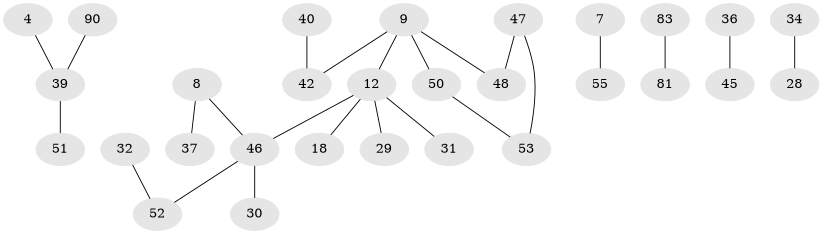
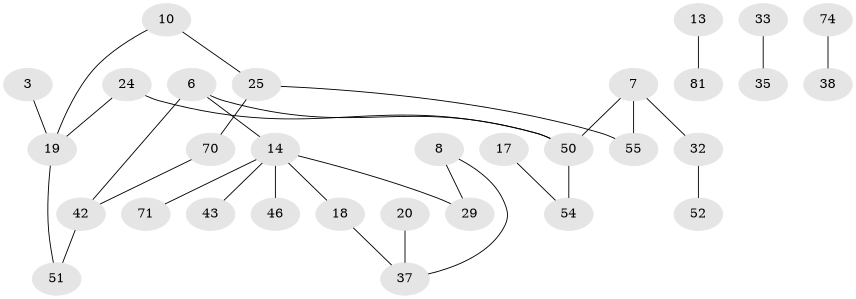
(28, 20) -> (28, 85)
(93, 20) -> (166, 20)
(307, 20) -> (211, 149)
(404, 20) -> (192, 85)
(518, 20) -> (504, 149)
(665, 20) -> (698, 20)
(730, 20) -> (763, 20)
(795, 20) -> (828, 20)
(60, 85) -> (52, 149)
none -> (127, 85)
none -> (256, 85)
(372, 85) -> (275, 149)
(501, 85) -> none
(730, 85) -> (763, 85)
(795, 85) -> (828, 85)
(226, 117) -> (454, 182)
none -> (601, 117)
none -> (666, 117)
(449, 149) -> (146, 214)
(526, 149) -> (569, 214)
(206, 182) -> none
none -> (211, 214)
(255, 214) -> none
none -> (405, 214)
none -> (69, 246)
none -> (372, 247)
